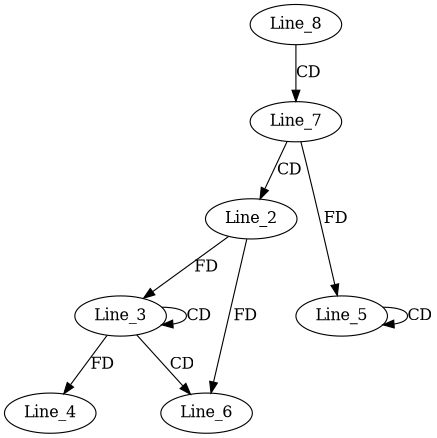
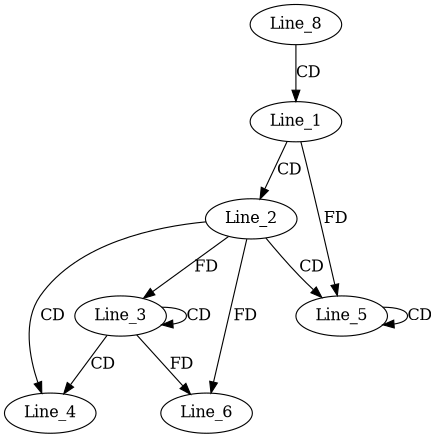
(296, 122) -> (296, 122)
none -> (75, 262)
none -> (289, 265)
(103, 365) -> (103, 365)
(182, 365) -> (182, 365)
